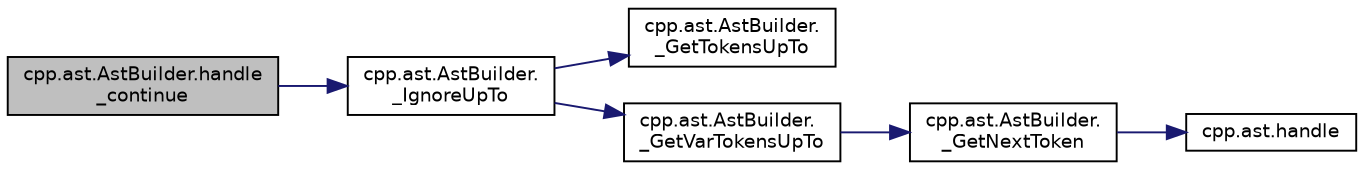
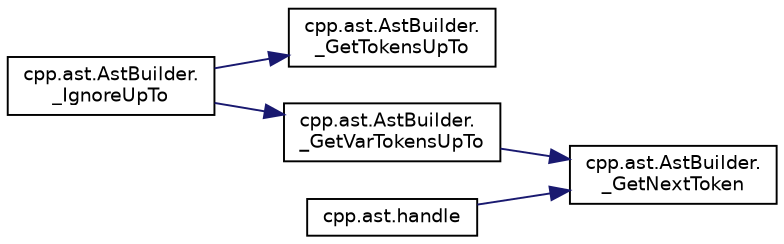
(143, 86) -> none
(1142, 132) -> (514, 199)
